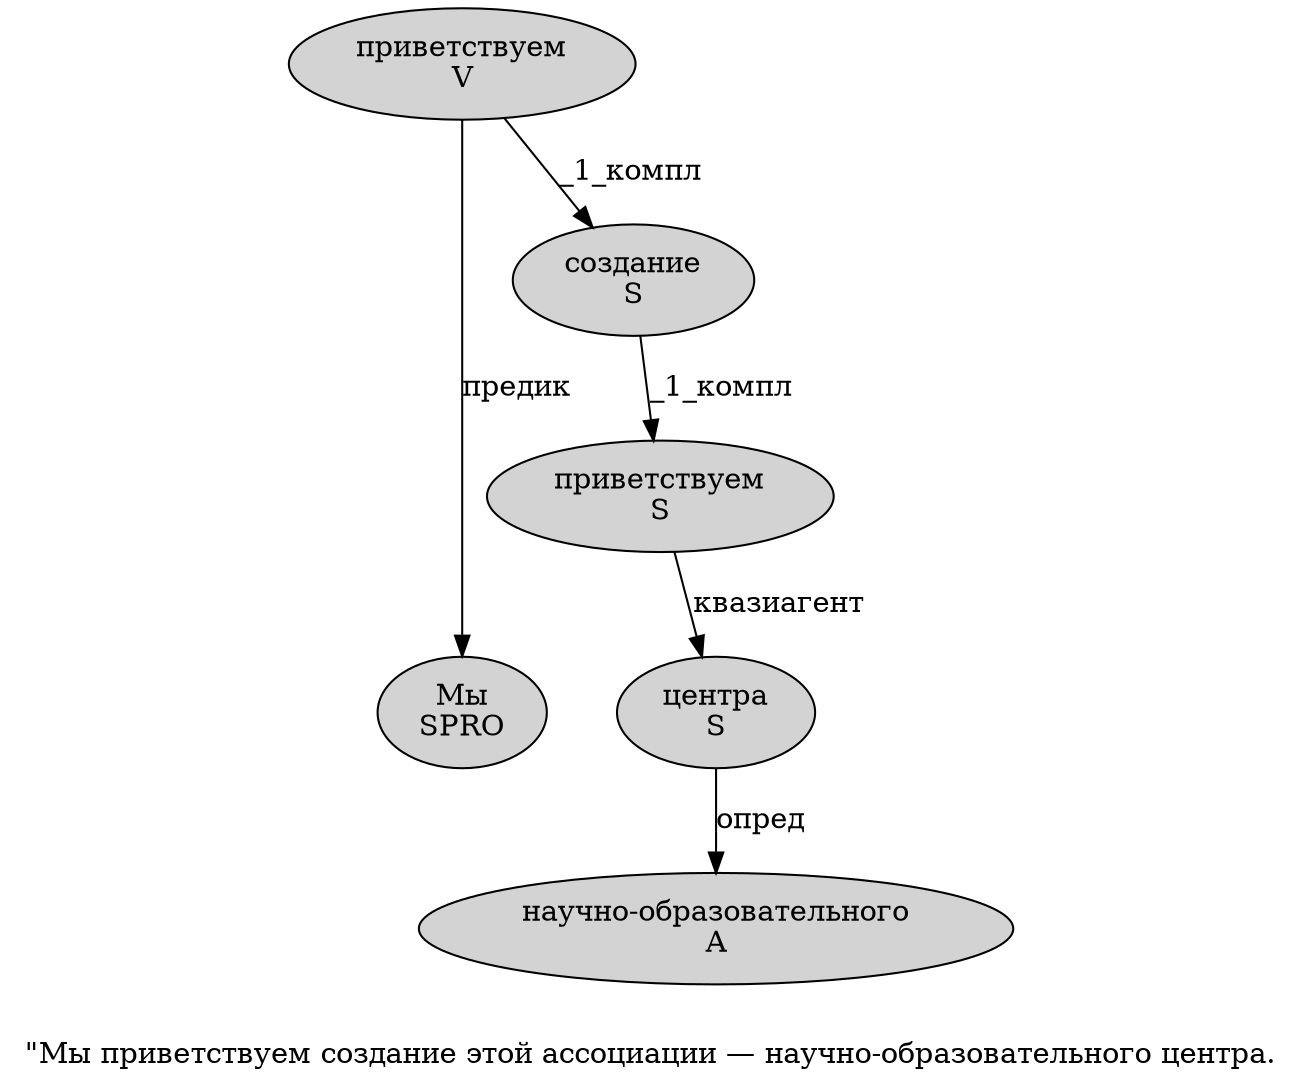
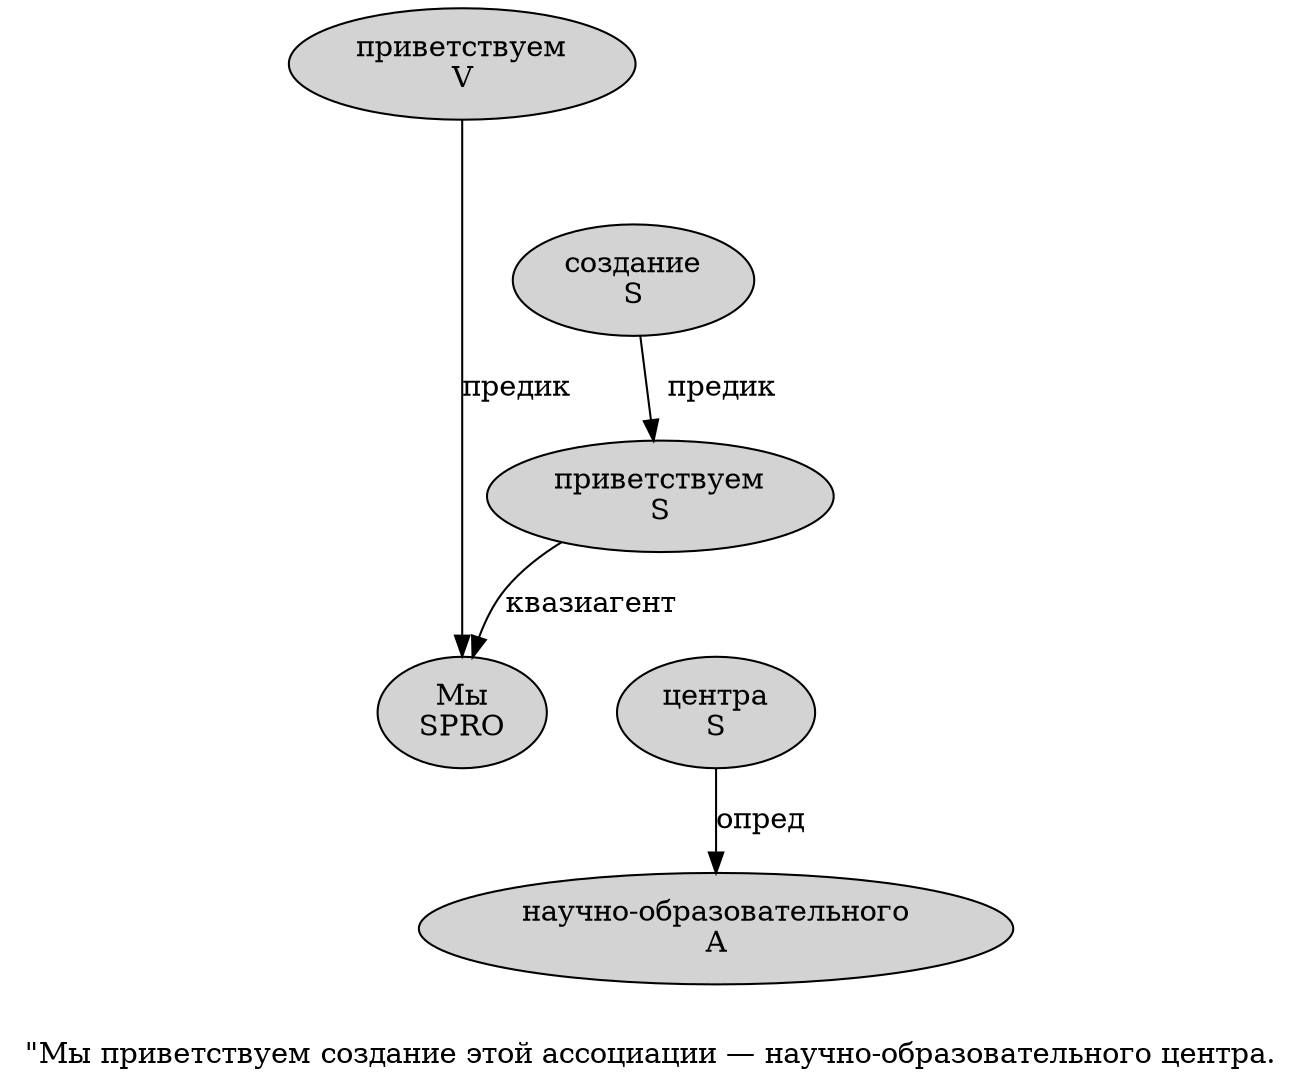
(542, 165) -> none
(722, 388) -> (722, 388)
(686, 594) -> (511, 582)
